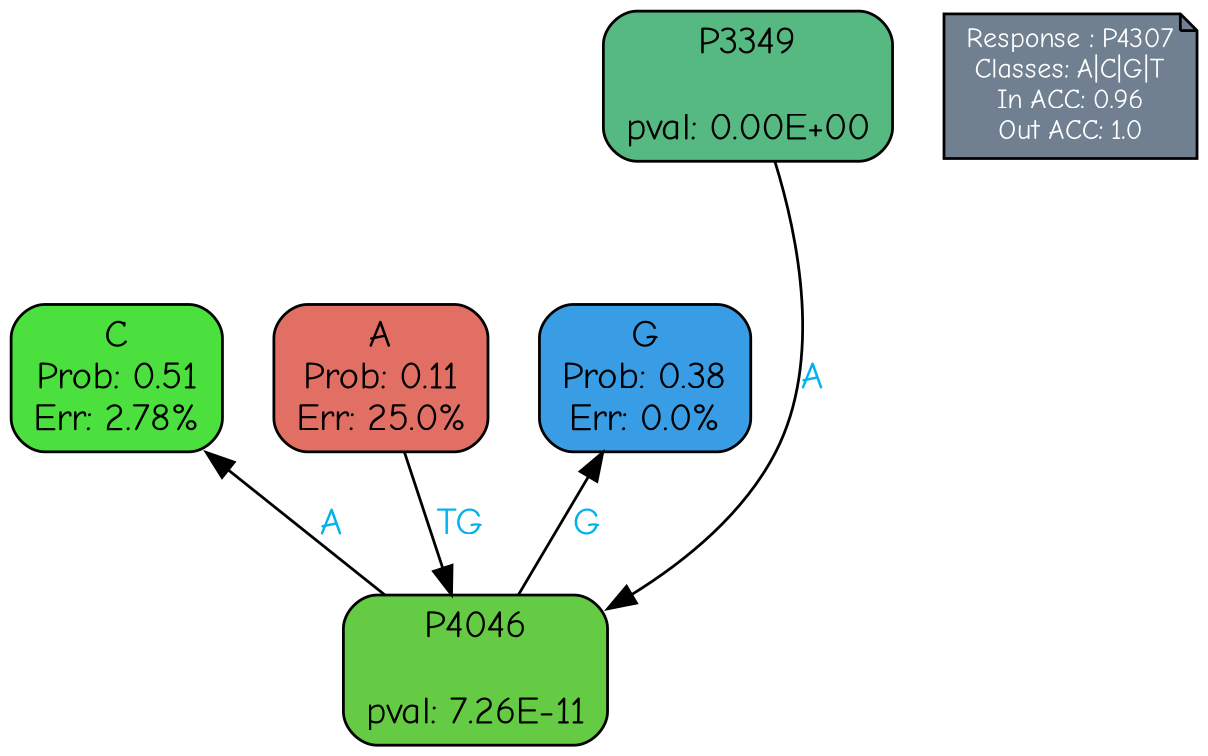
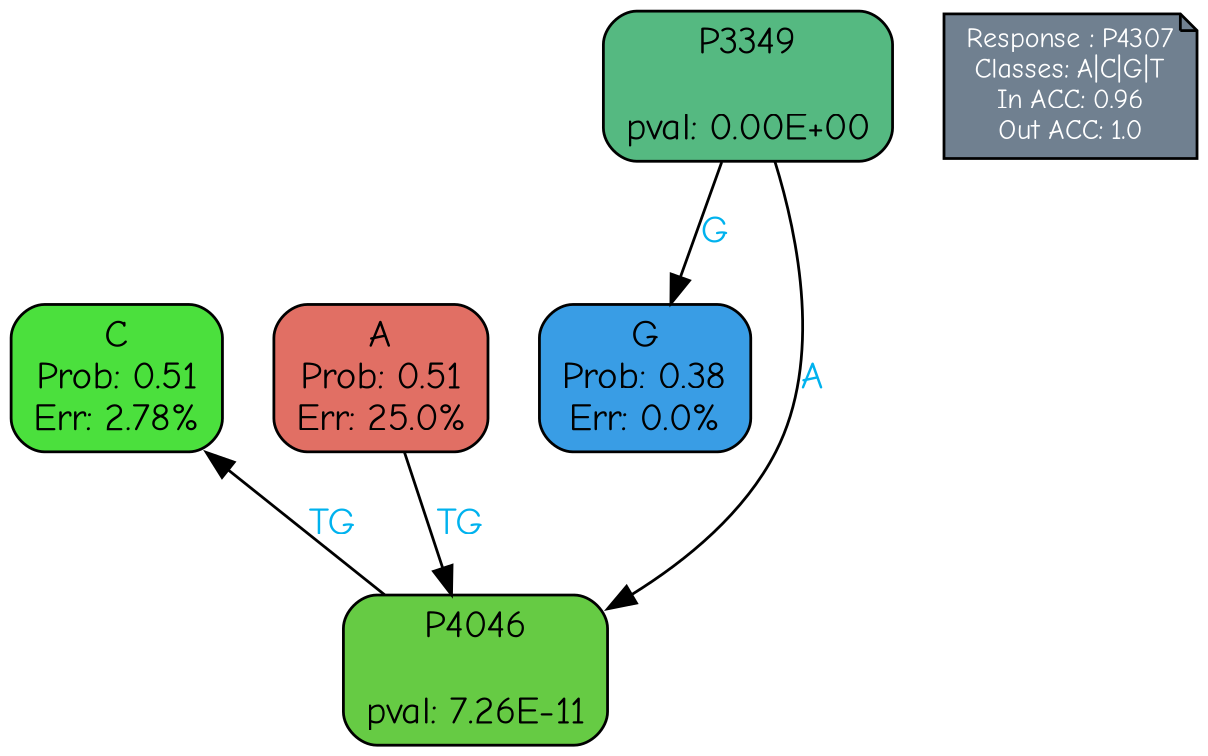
(381, 378) -> (381, 378)
(332, 524) -> (332, 524)
(553, 536) -> (701, 219)
